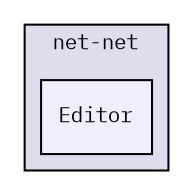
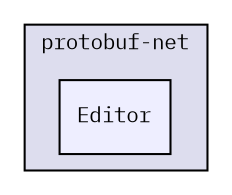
(97, 44) -> (116, 44)
